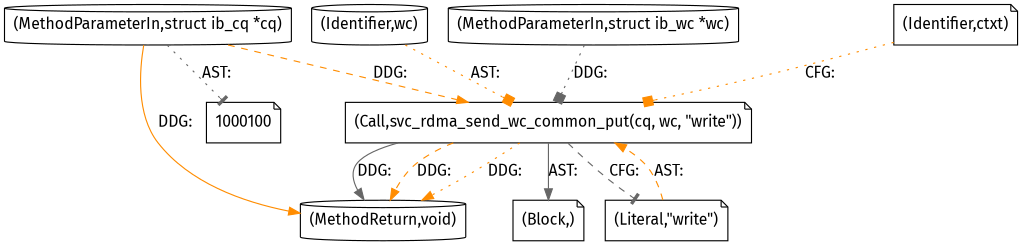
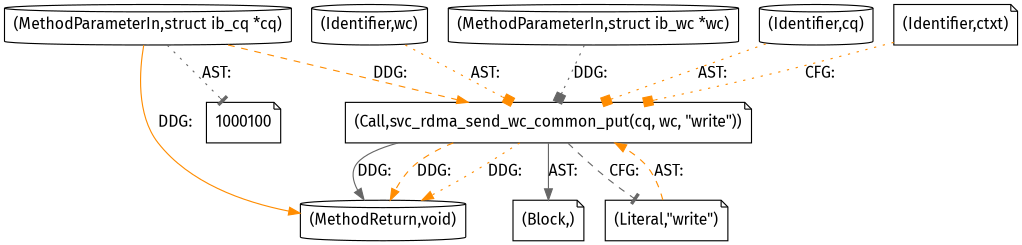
none -> (816, 25)
